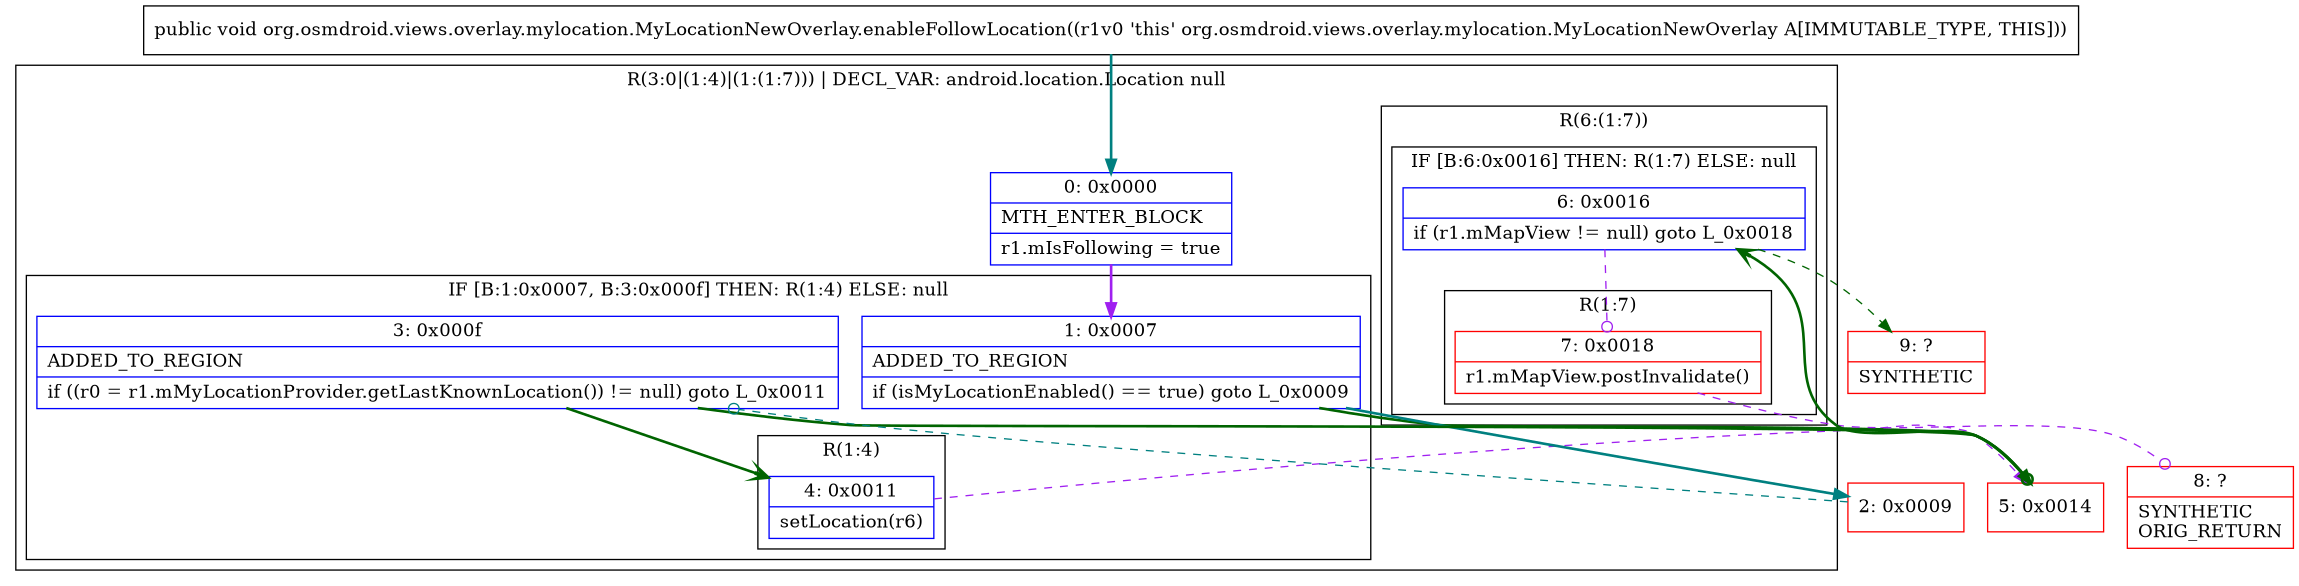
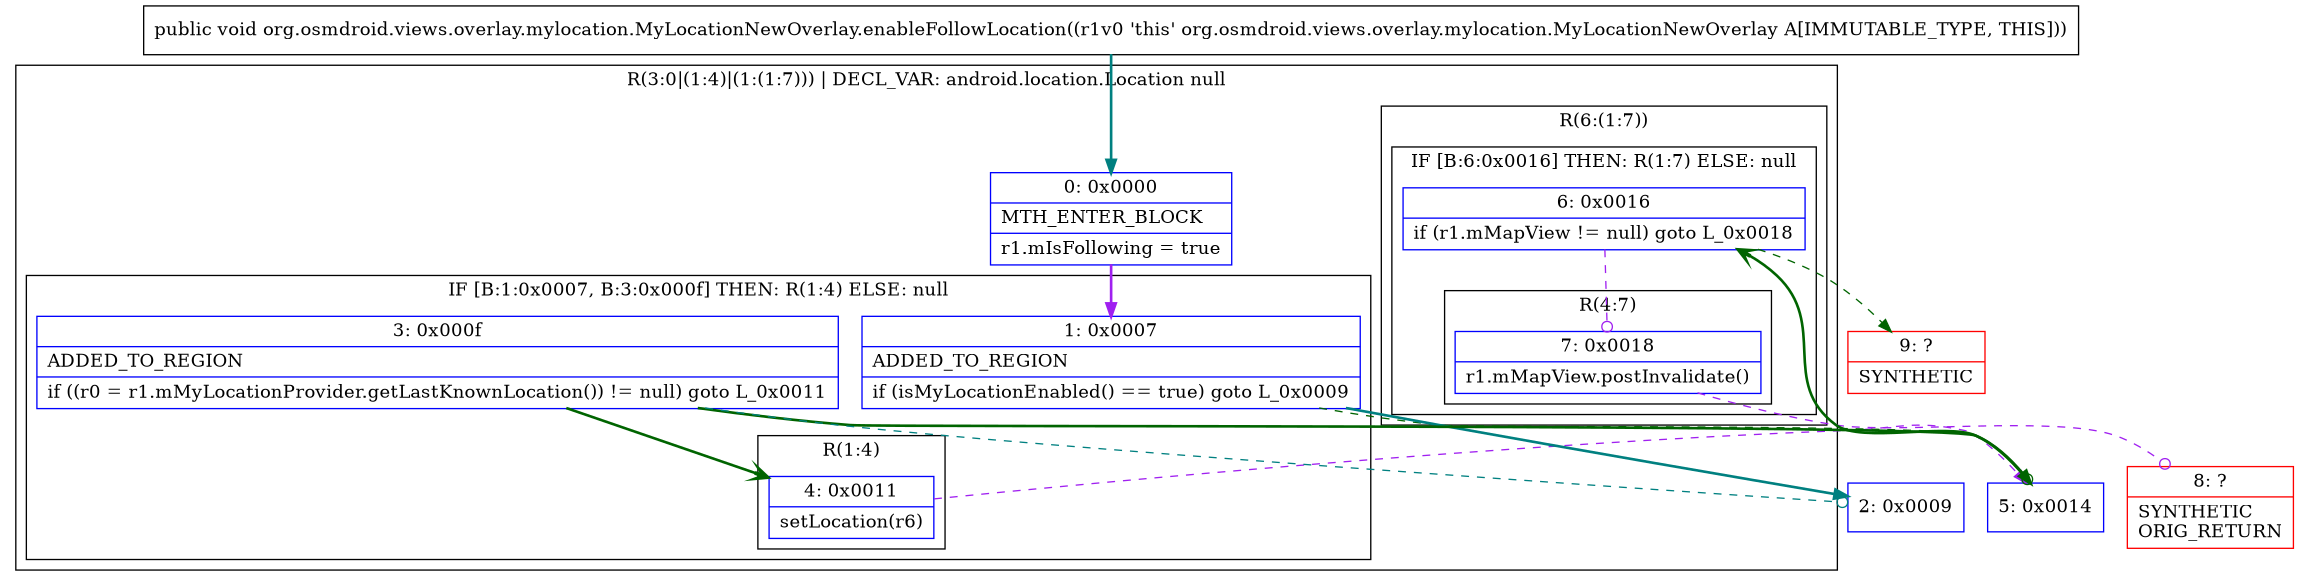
(1608, 306) -> (1608, 306)
(1608, 362) -> (1608, 362)
(1678, 427) -> (1678, 427)
(1265, 460) -> (1242, 460)
(1906, 507) -> (1906, 507)
(2046, 507) -> (2046, 507)
